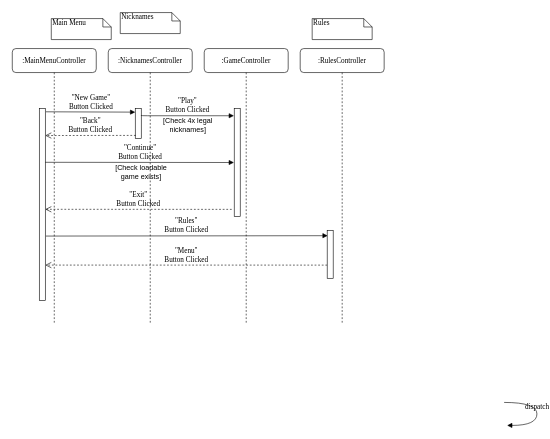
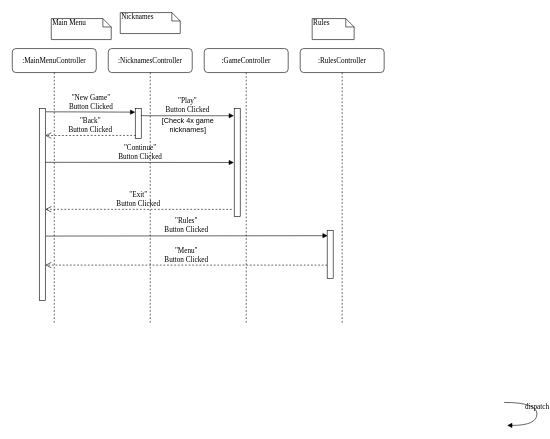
(342, 29) -> (333, 29)
(188, 125) -> (188, 125)
(141, 172) -> none
